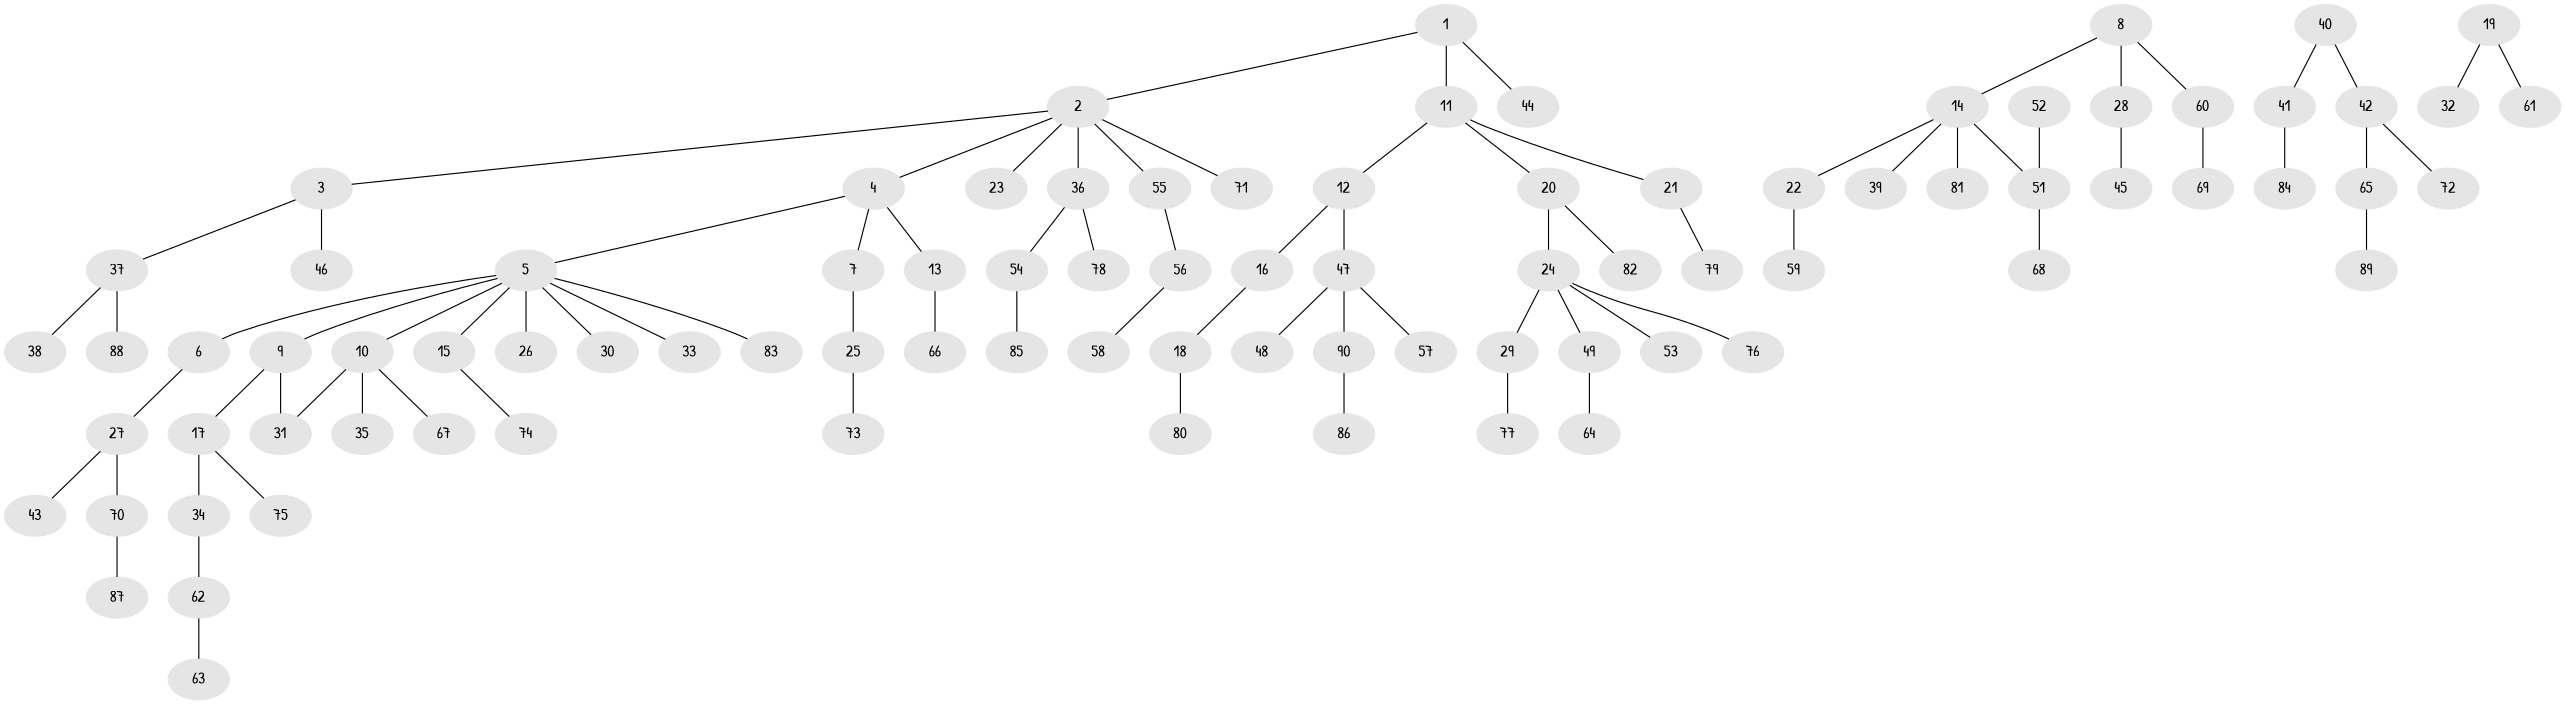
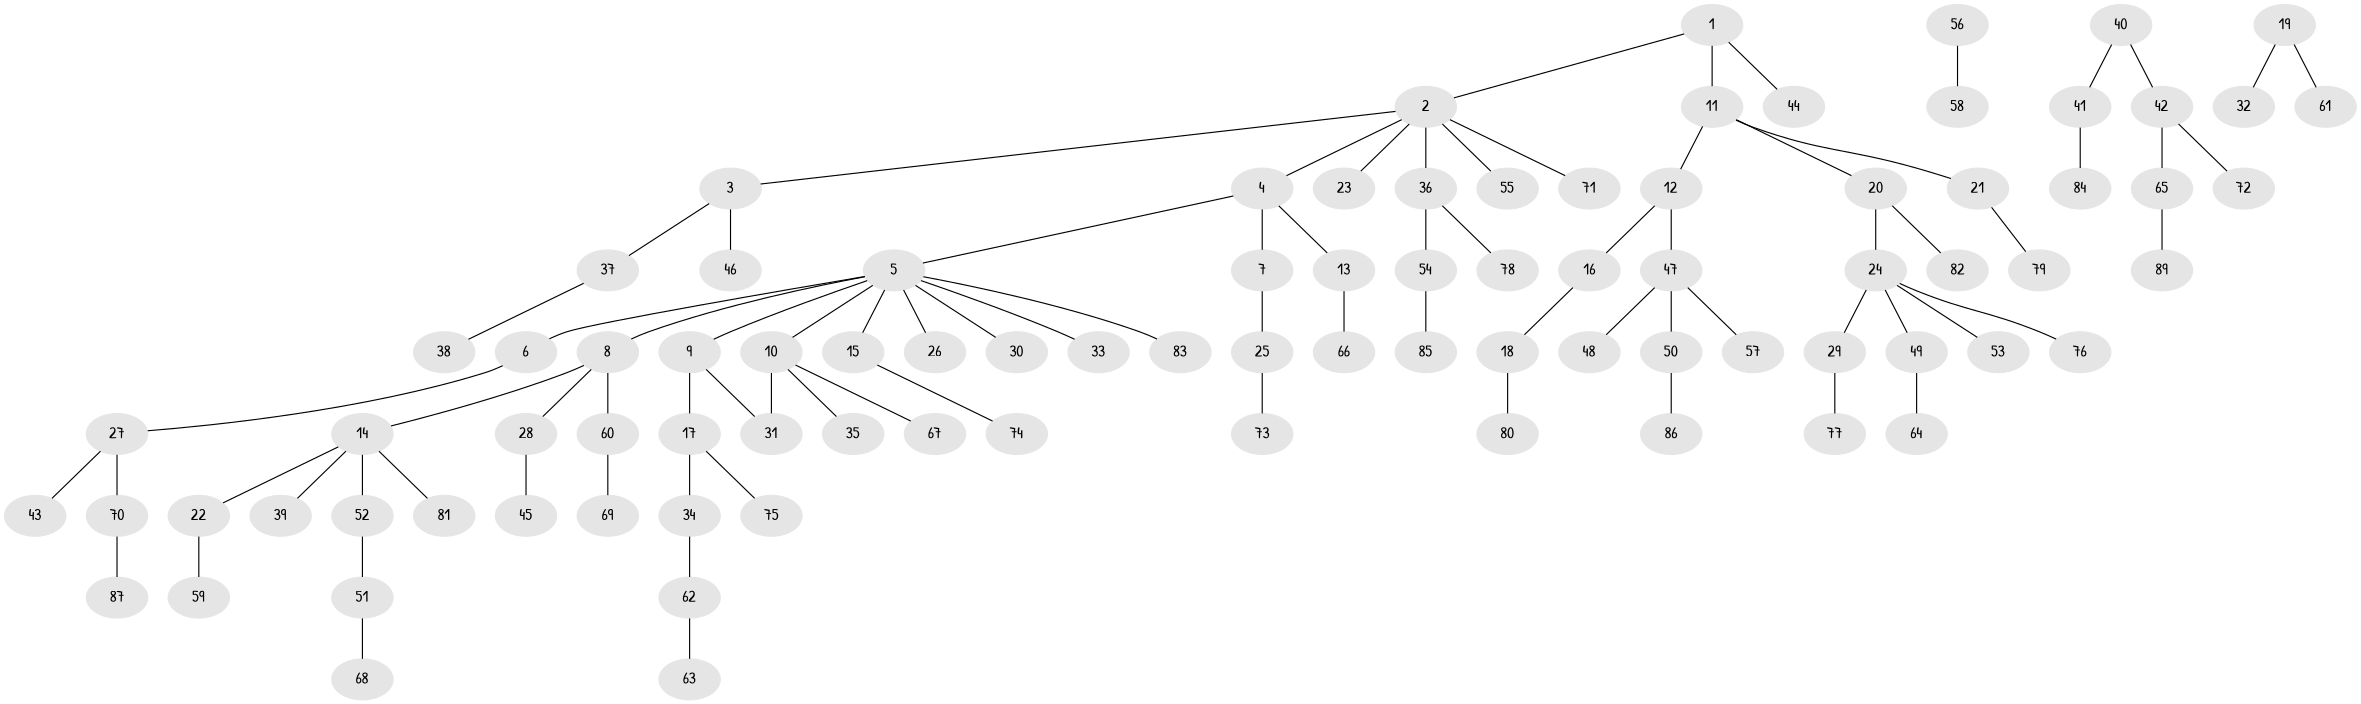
(1998, 148) -> (362, 475)
(1170, 230) -> none
none -> (729, 307)
(117, 352) -> none
(1344, 352) -> (1671, 352)
